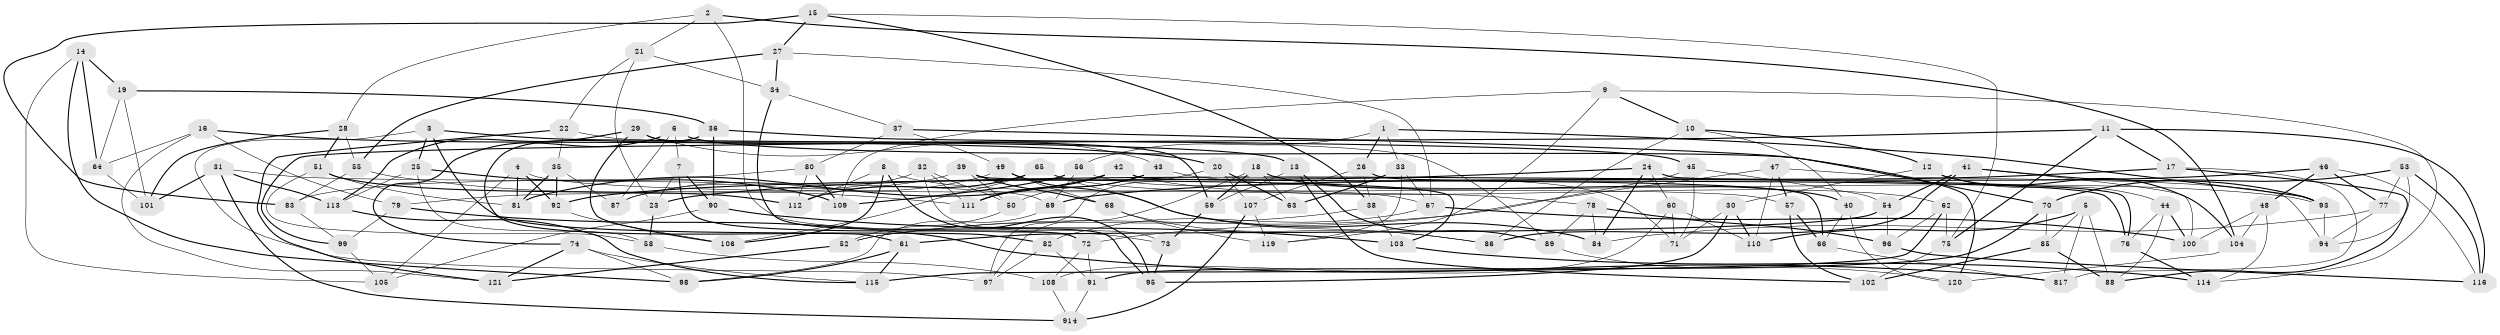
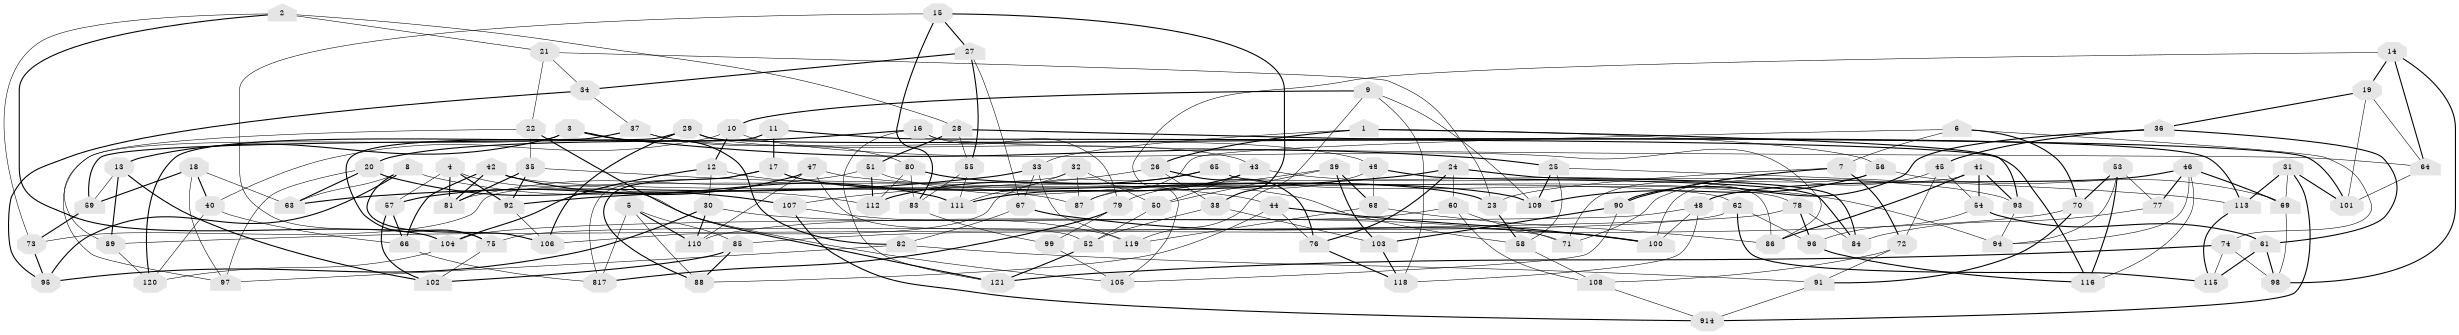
(1462, 140) -> none
(460, 157) -> (2171, 143)
(1234, 186) -> (527, 195)
(1157, 191) -> (344, 188)
(2353, 226) -> (2118, 235)
(2204, 283) -> (1401, 283)
